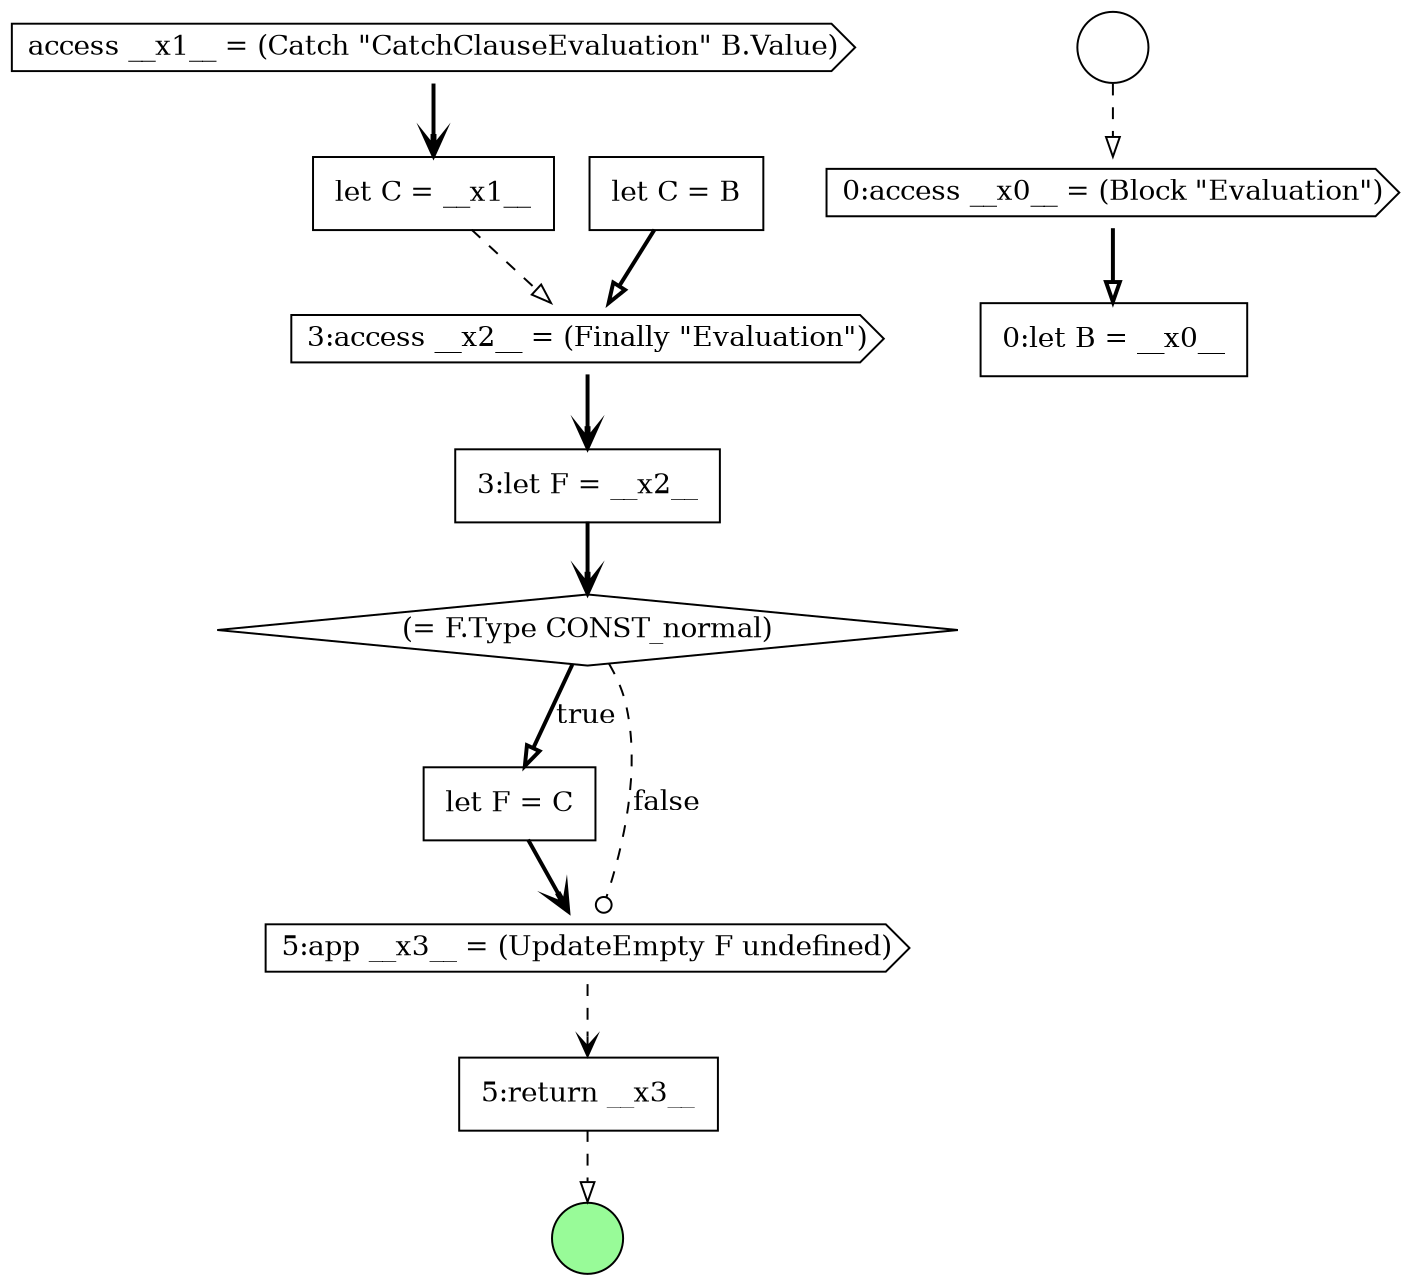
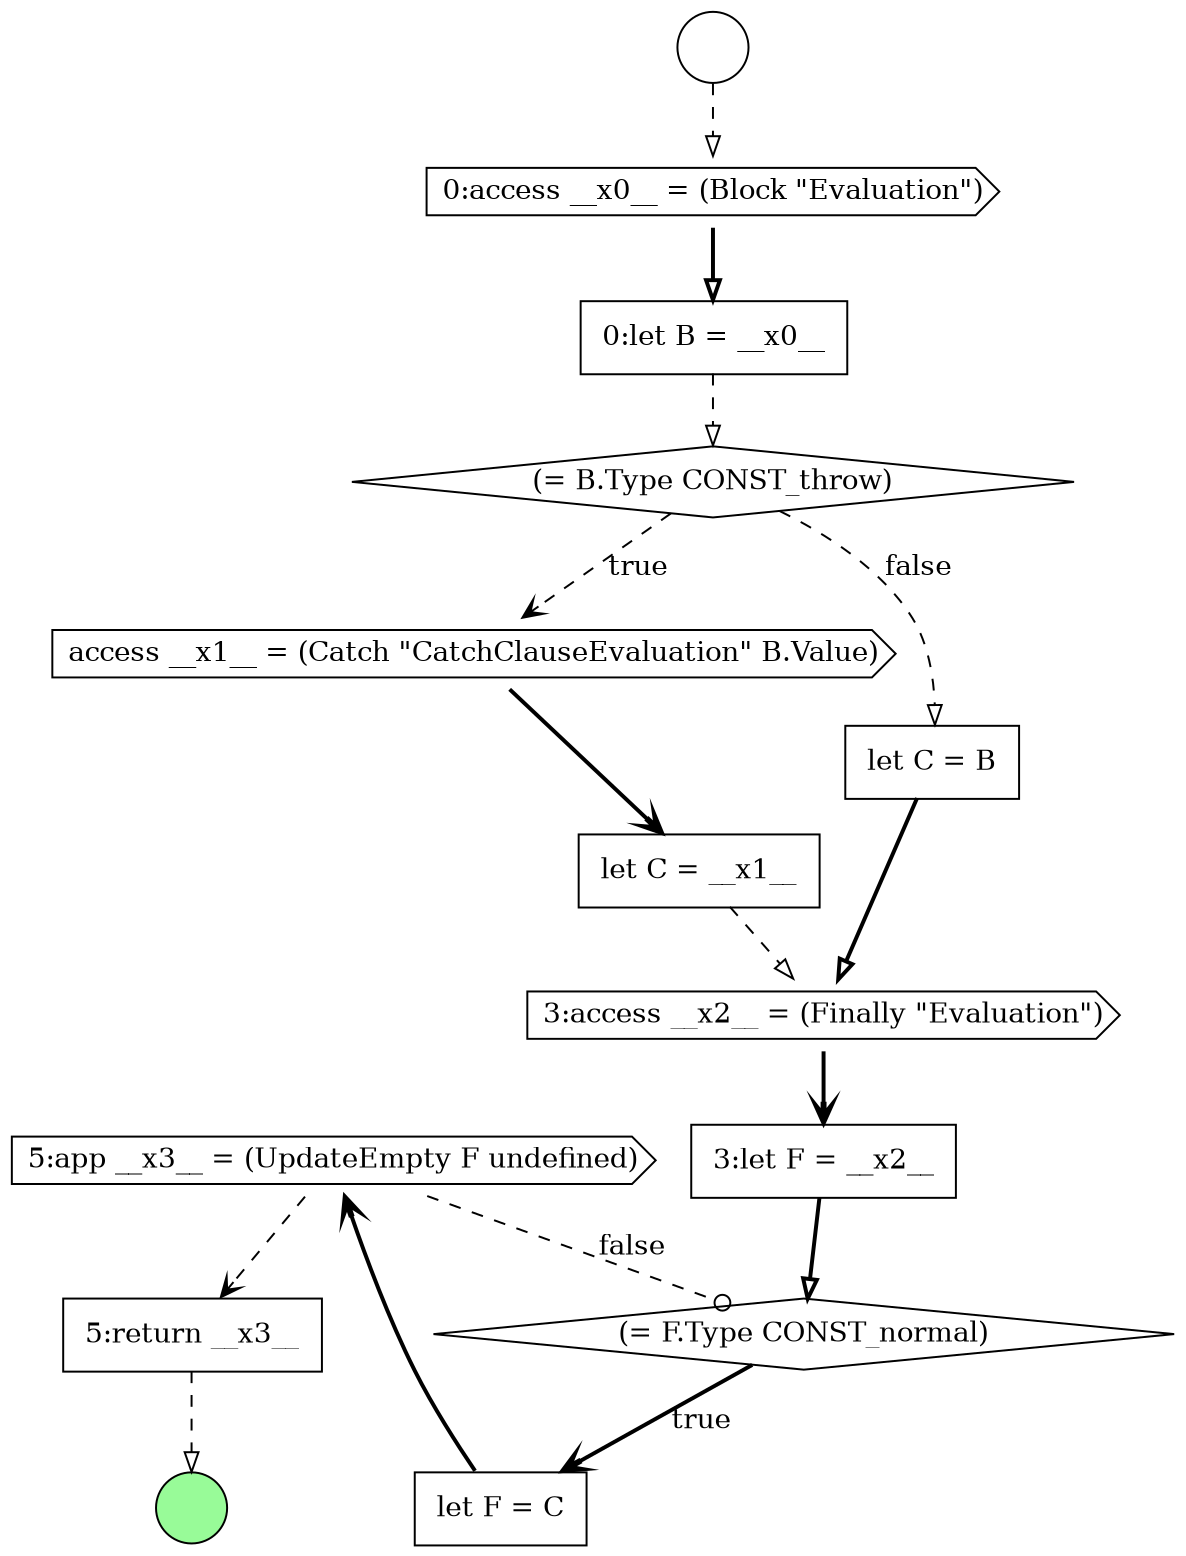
none -> (713, 482)
(588, 548) -> (815, 1238)
(553, 706) -> (666, 1413)
(631, 780) -> (571, 1248)
